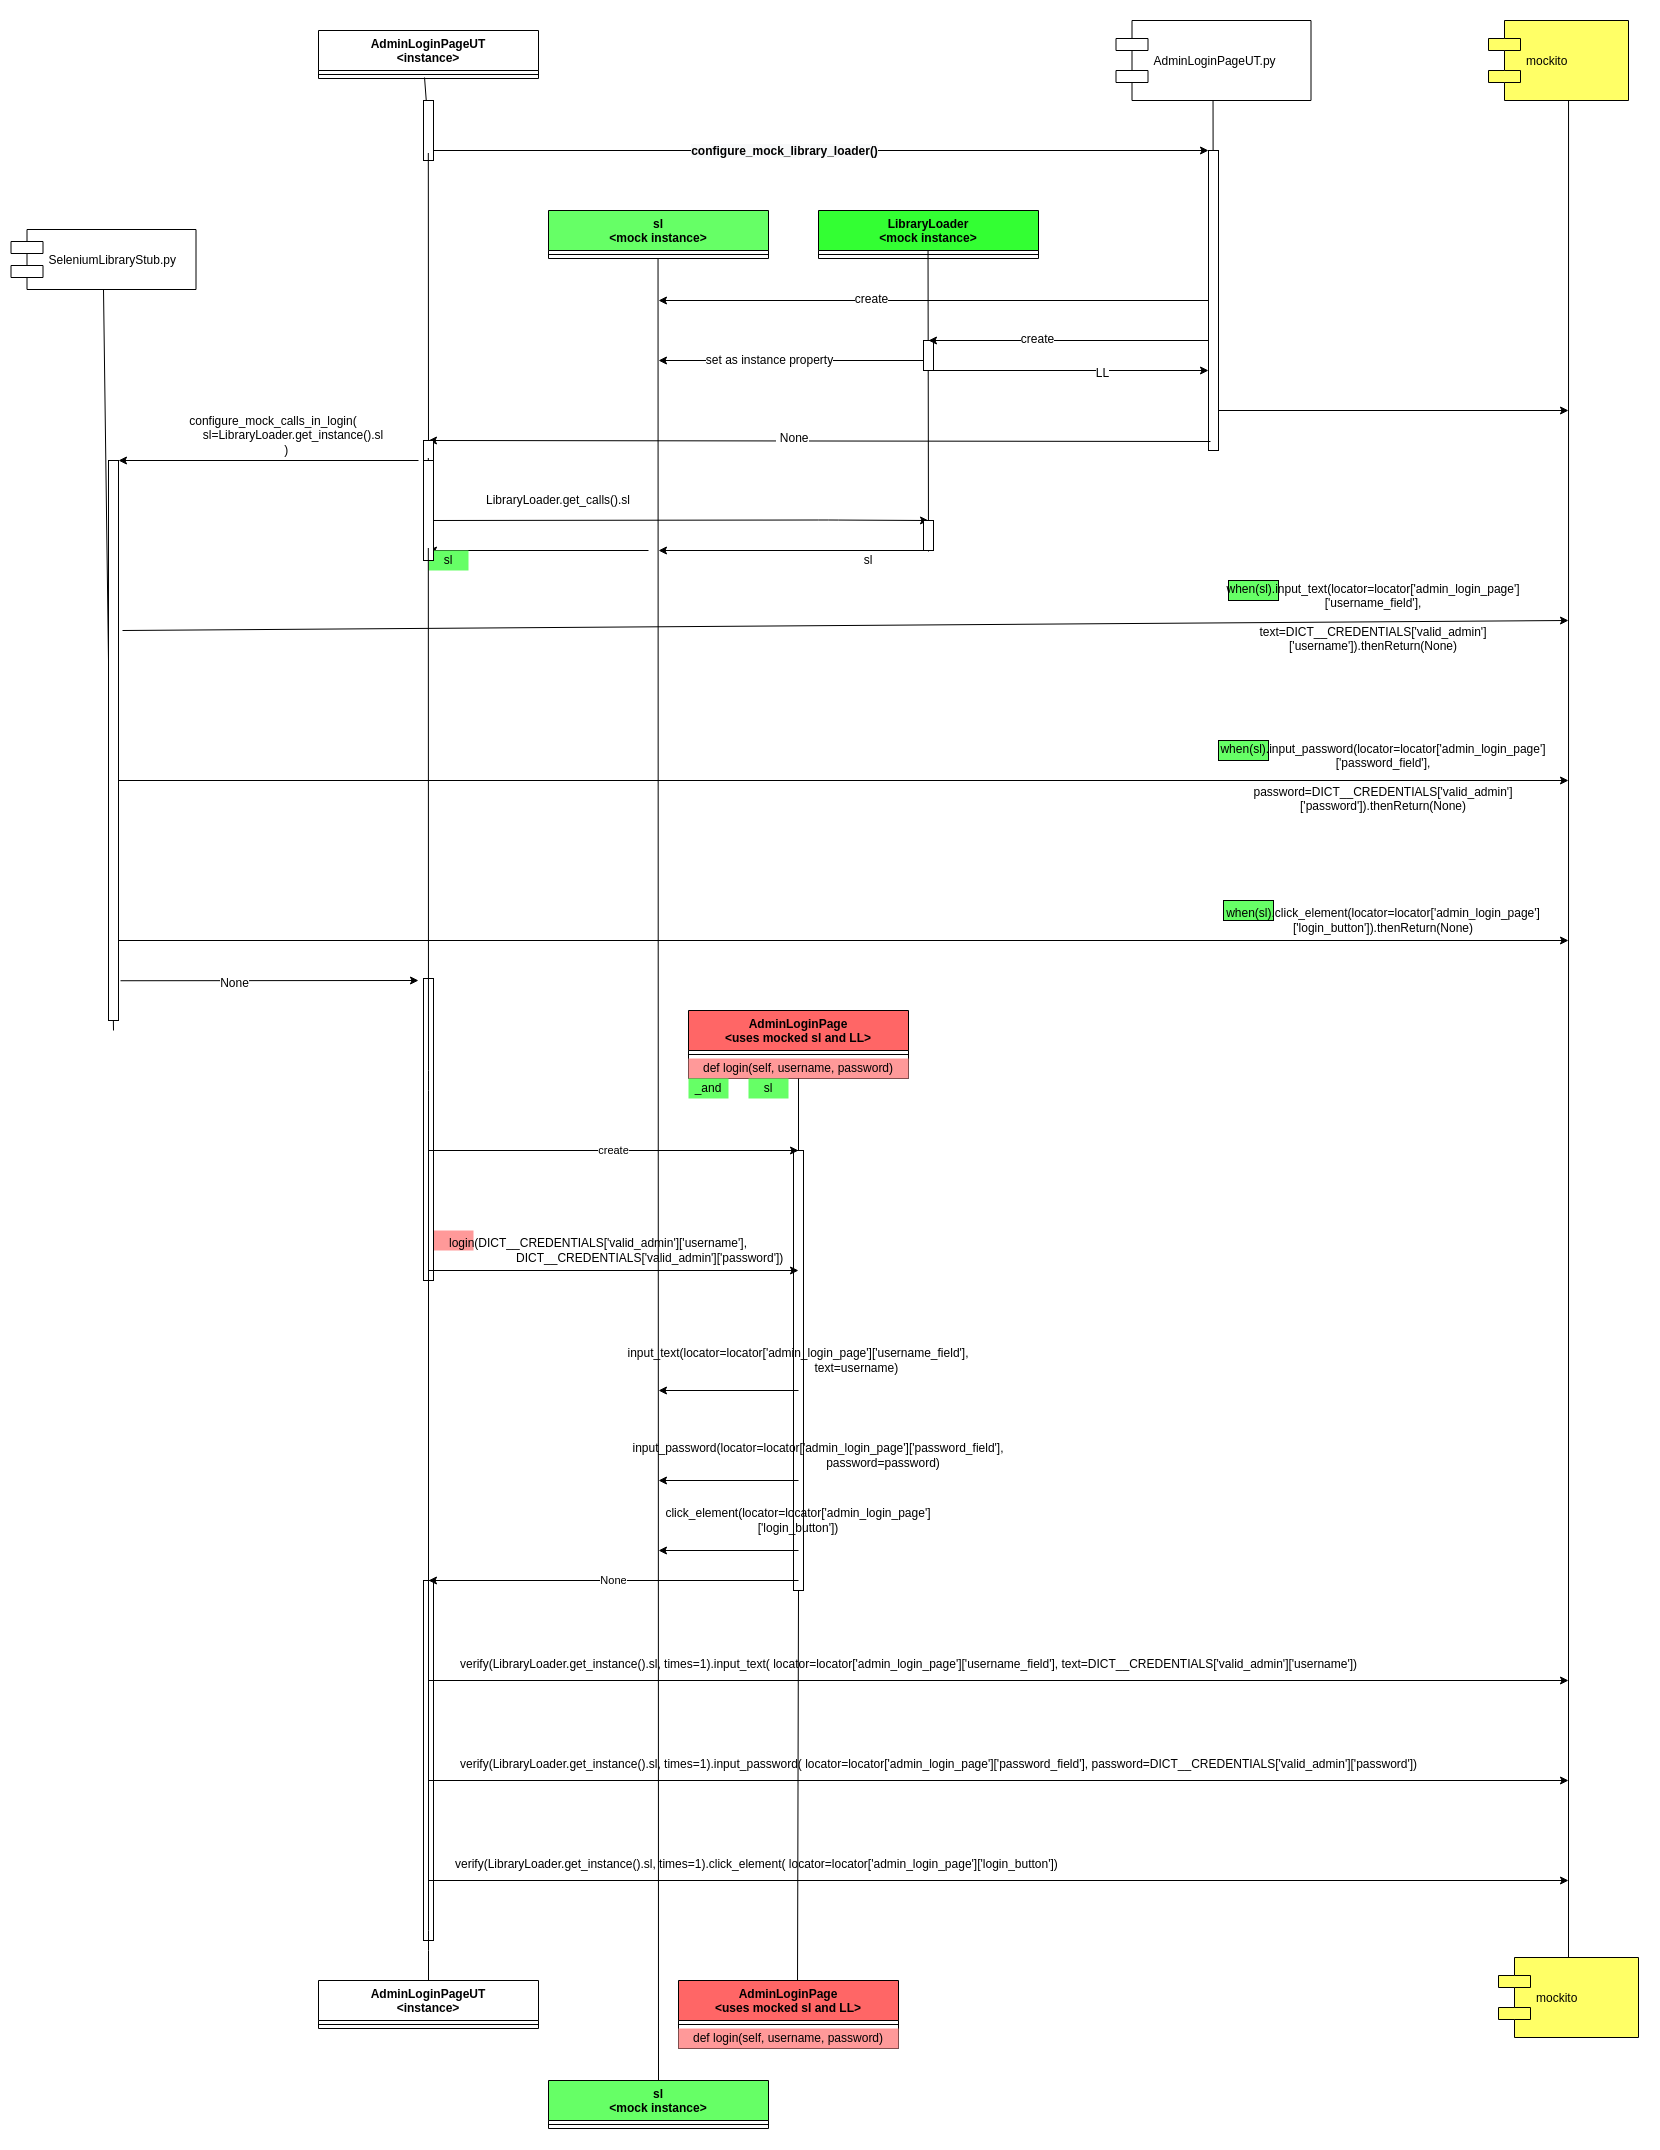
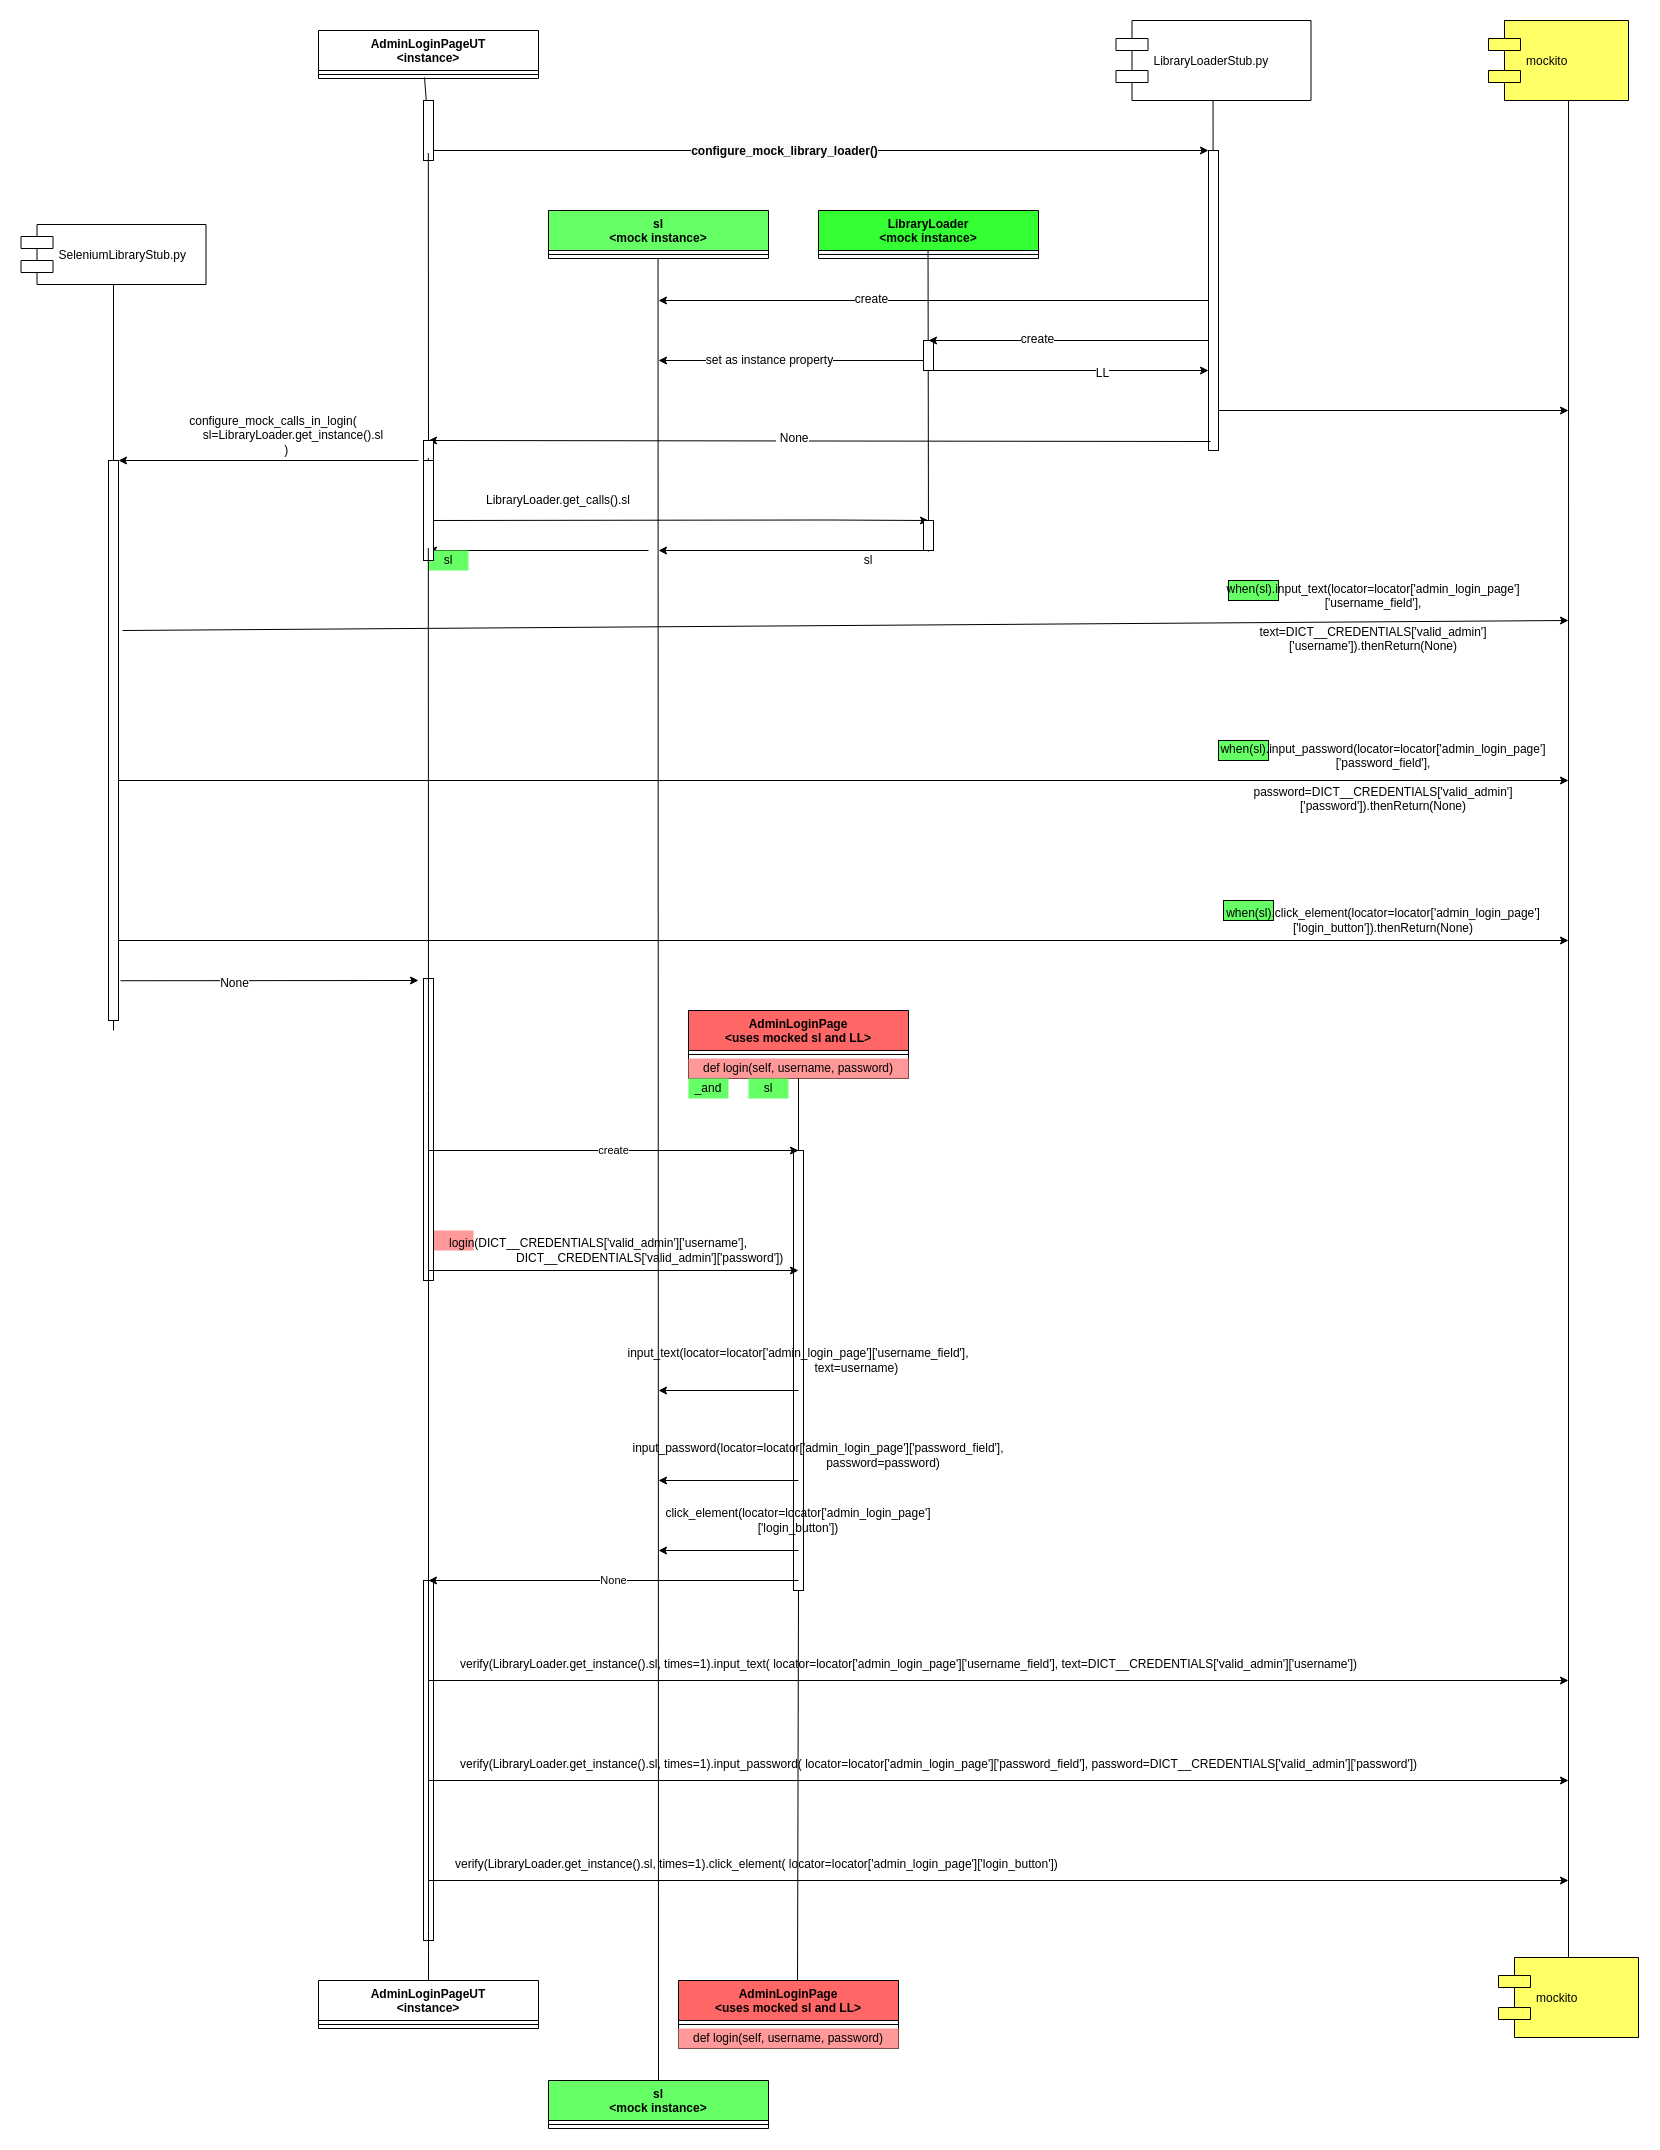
(1213, 61) -> (1218, 61)
(104, 260) -> (114, 255)
